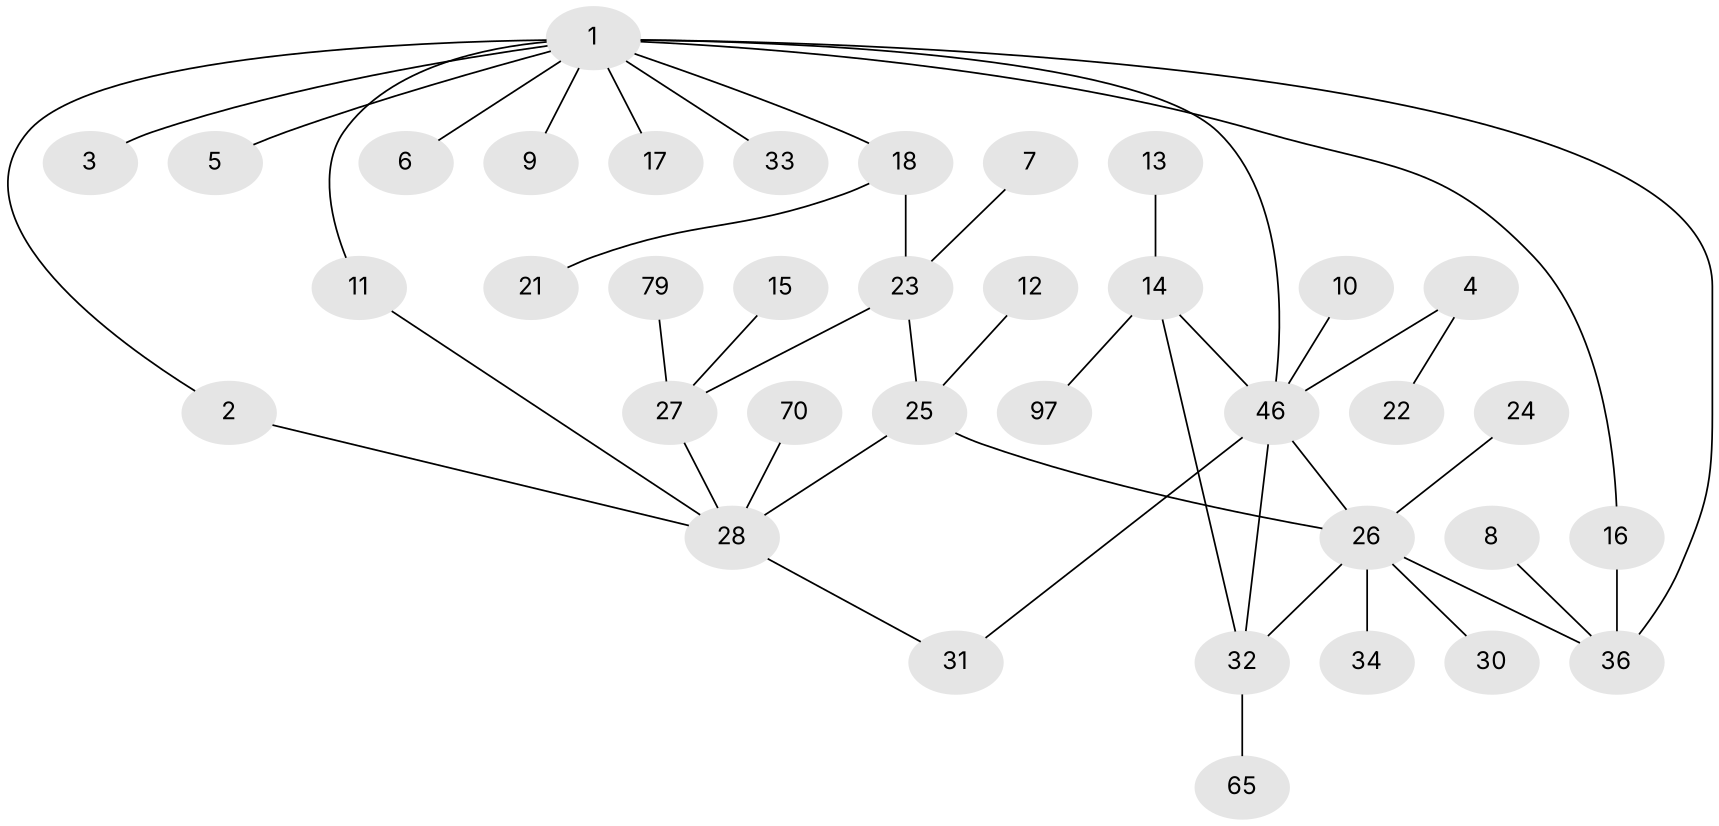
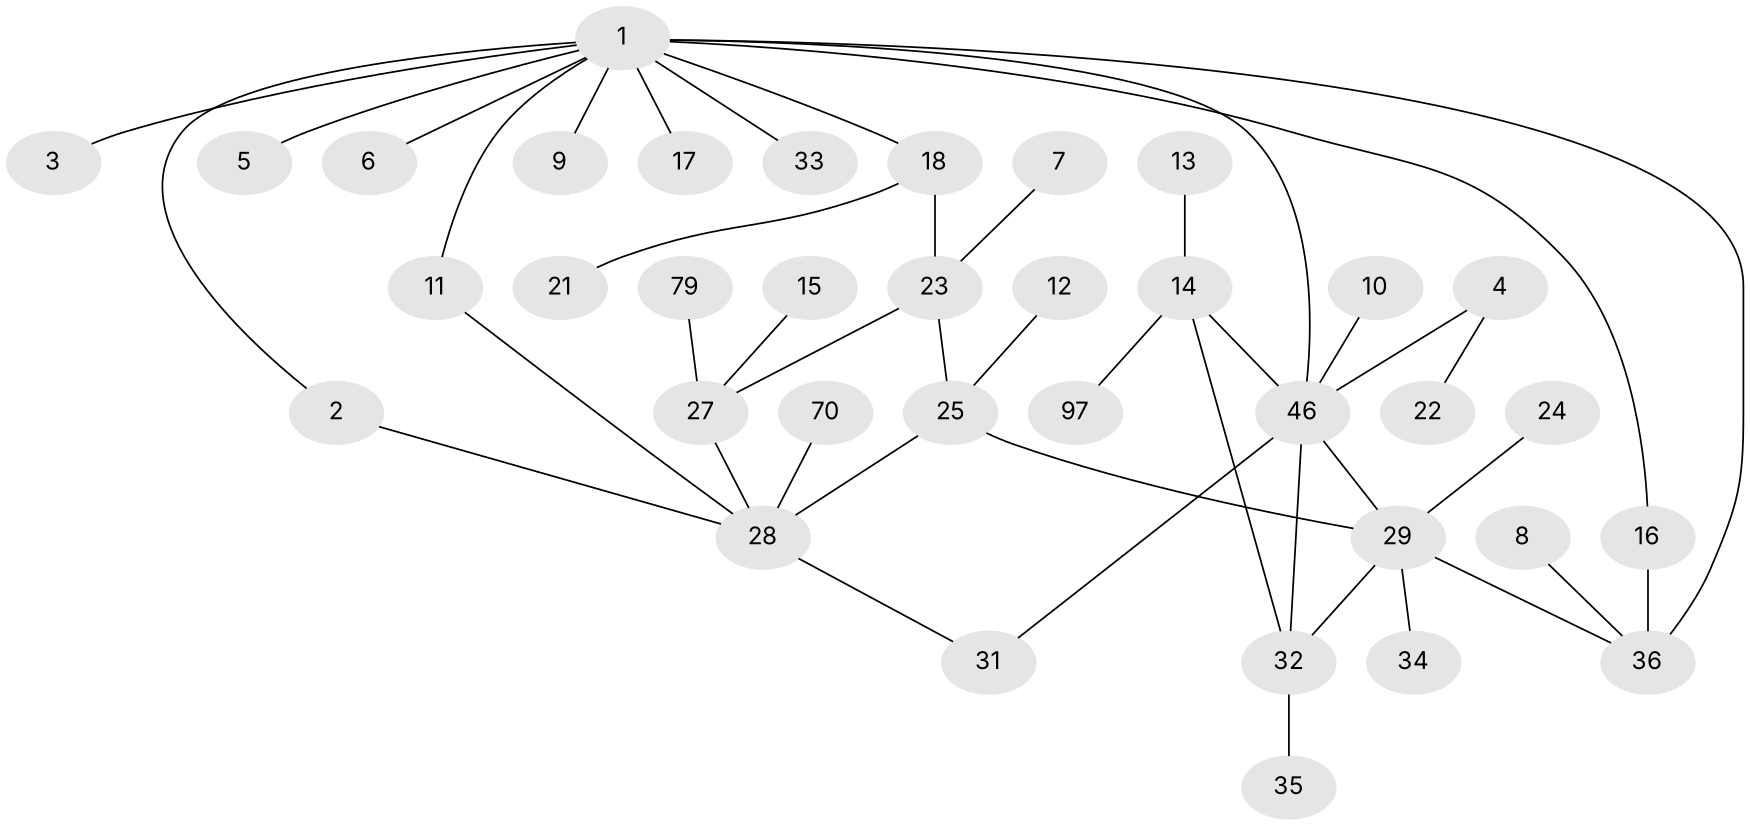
(1367, 538) -> (1398, 538)
(1492, 663) -> none
(1242, 788) -> (1289, 788)
